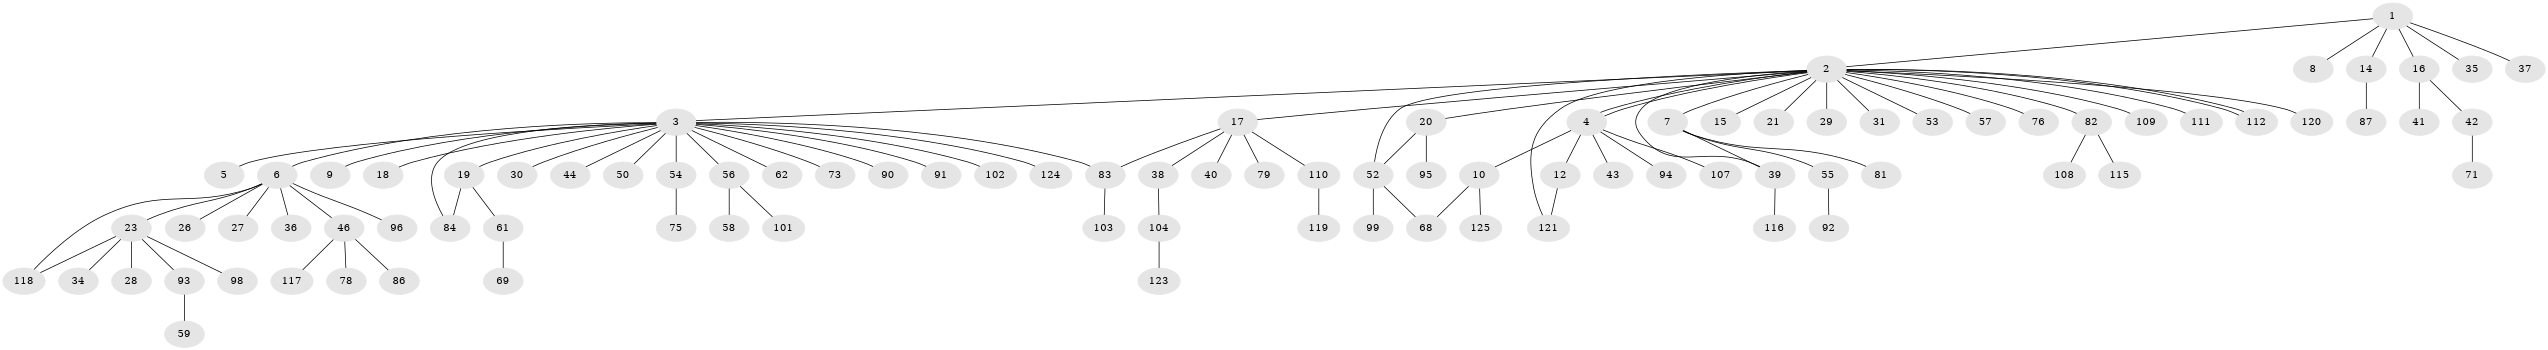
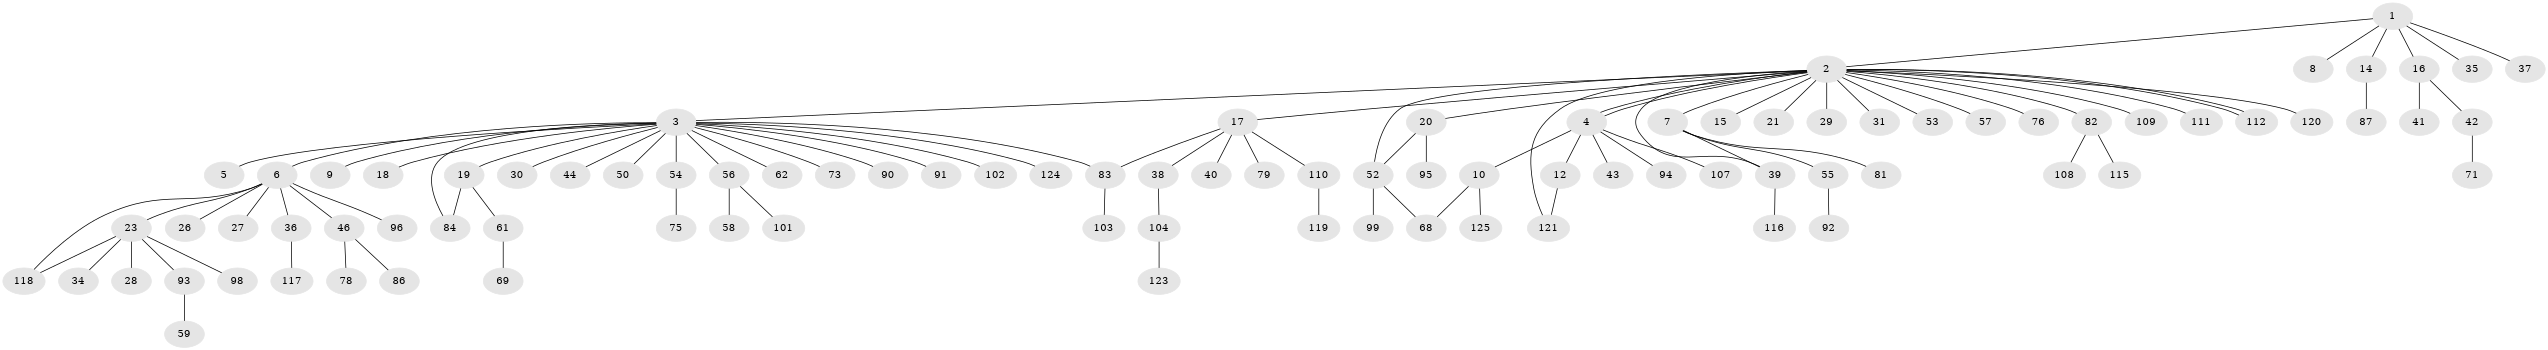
(318, 255) -> (292, 255)
